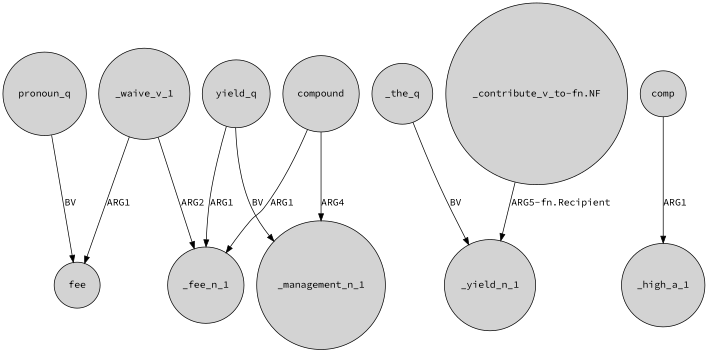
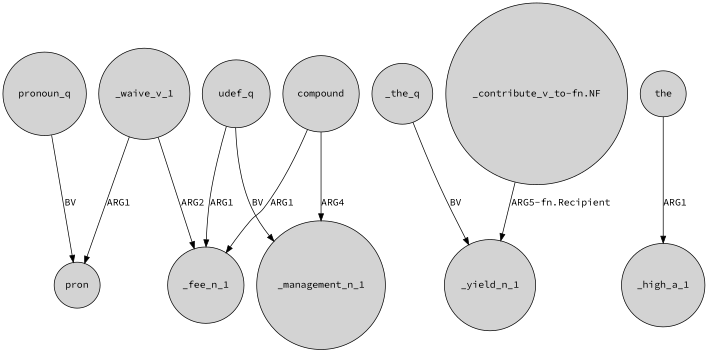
(236, 94) -> (236, 94)
(663, 94) -> (663, 94)
(77, 285) -> (77, 285)
